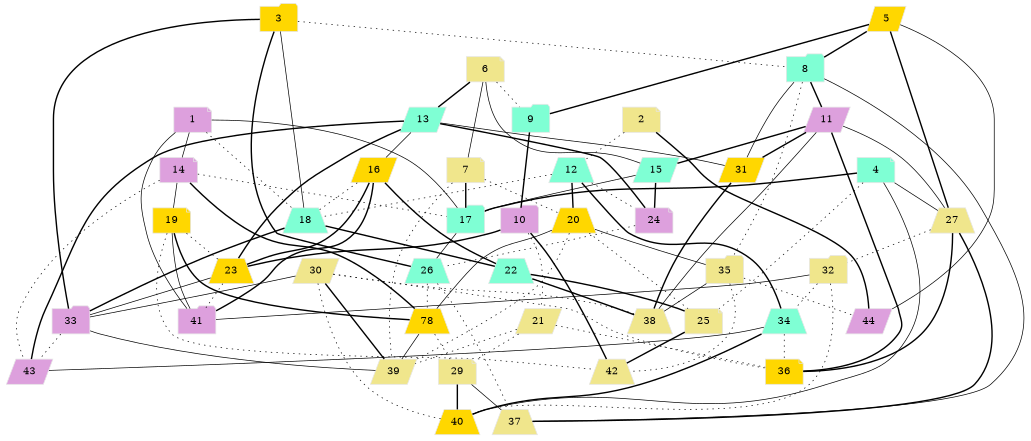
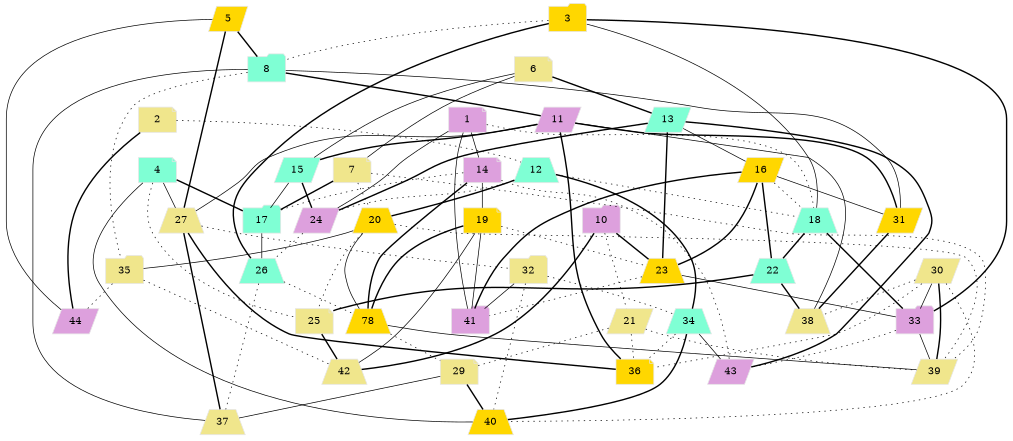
(531, 120) -> none
(346, 136) -> (393, 169)
(583, 142) -> (830, 195)
(654, 220) -> (316, 220)
(685, 297) -> none
(330, 355) -> (424, 304)
